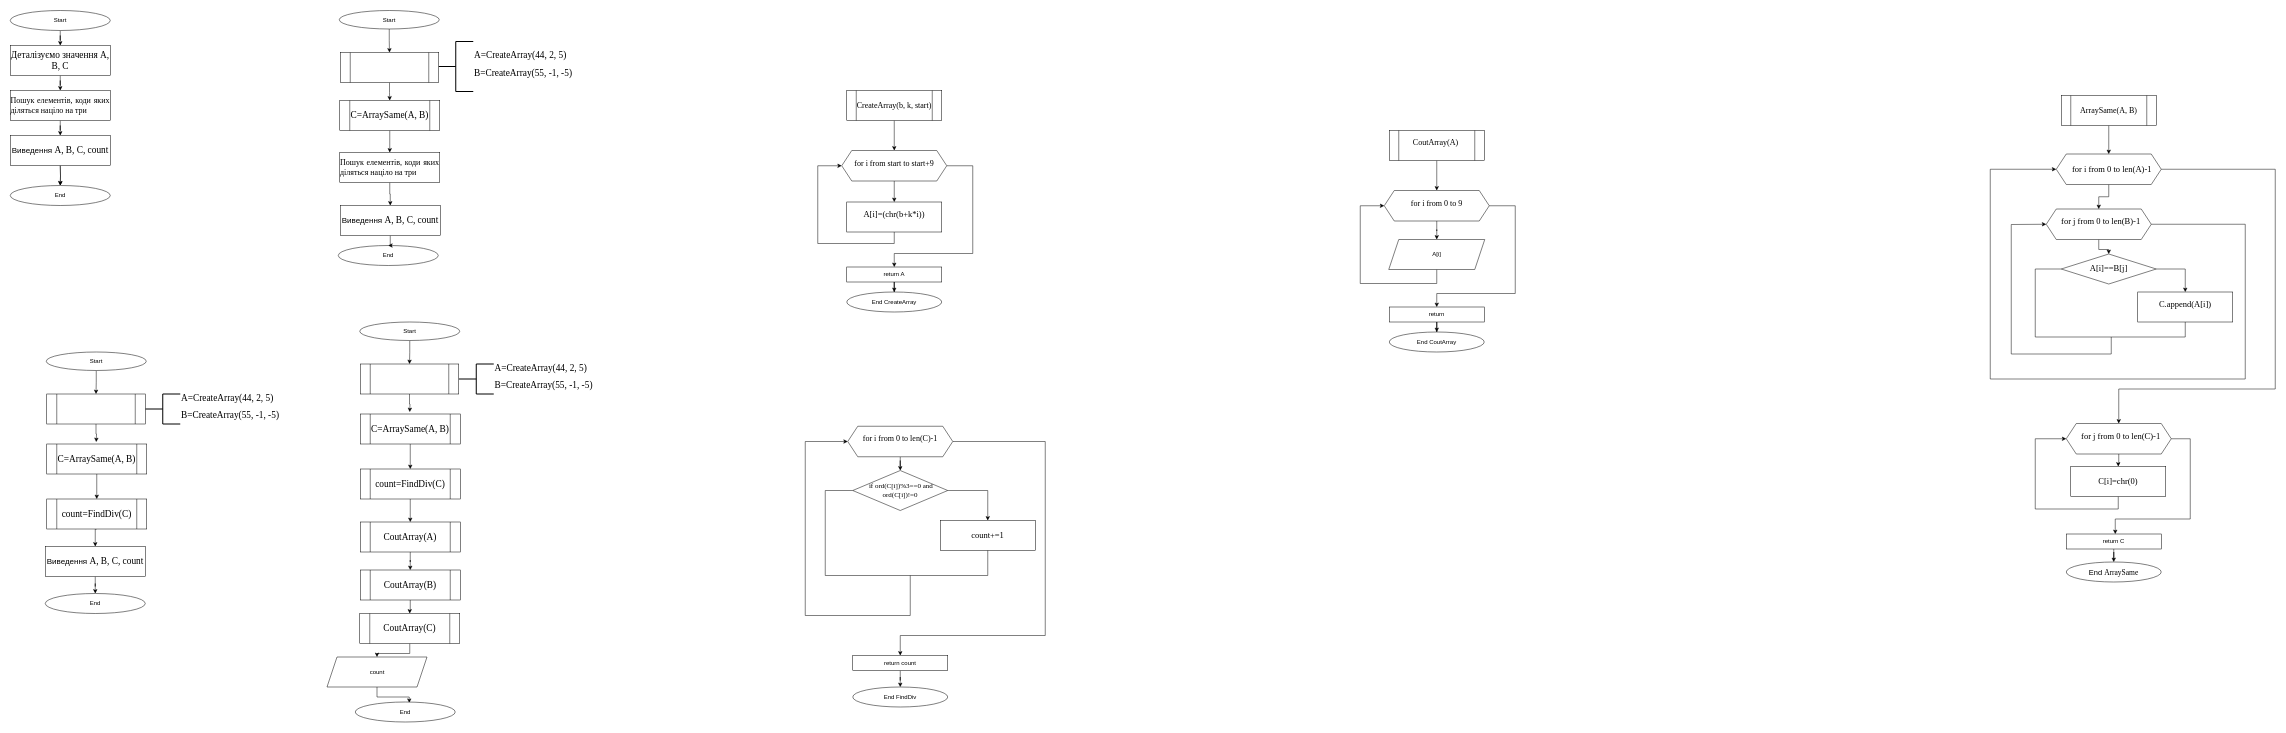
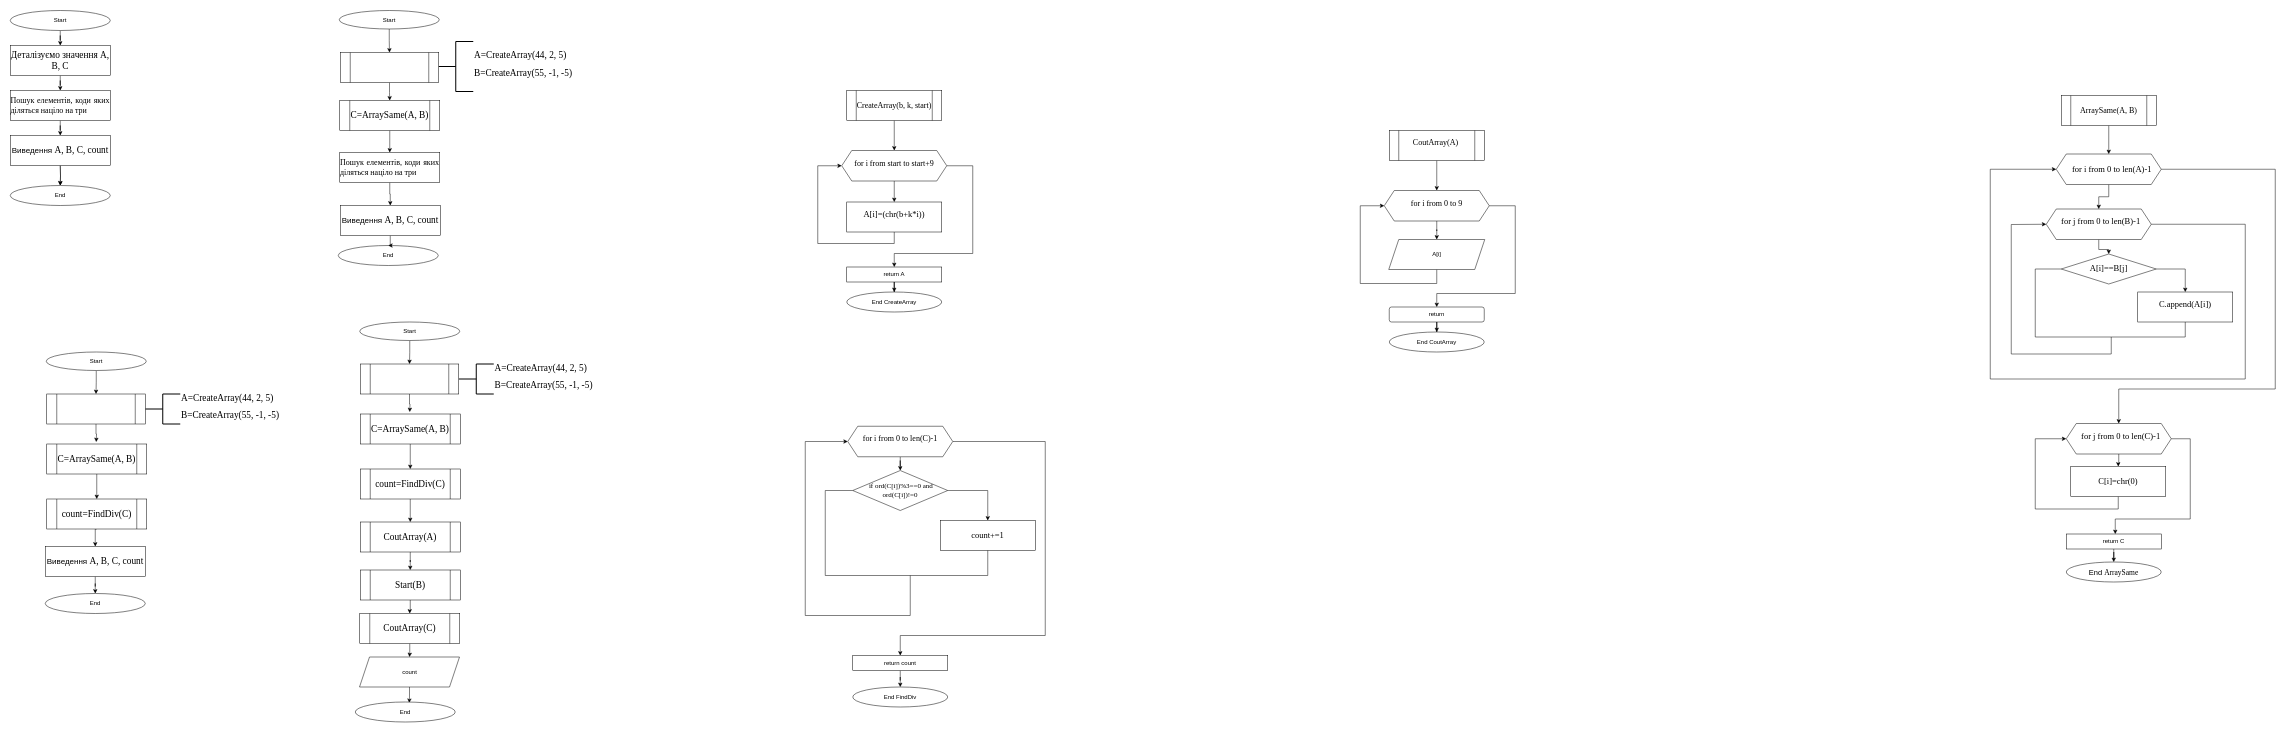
(1437, 314) -> (1437, 314)
(410, 585) -> (410, 585)
(377, 672) -> (410, 672)
